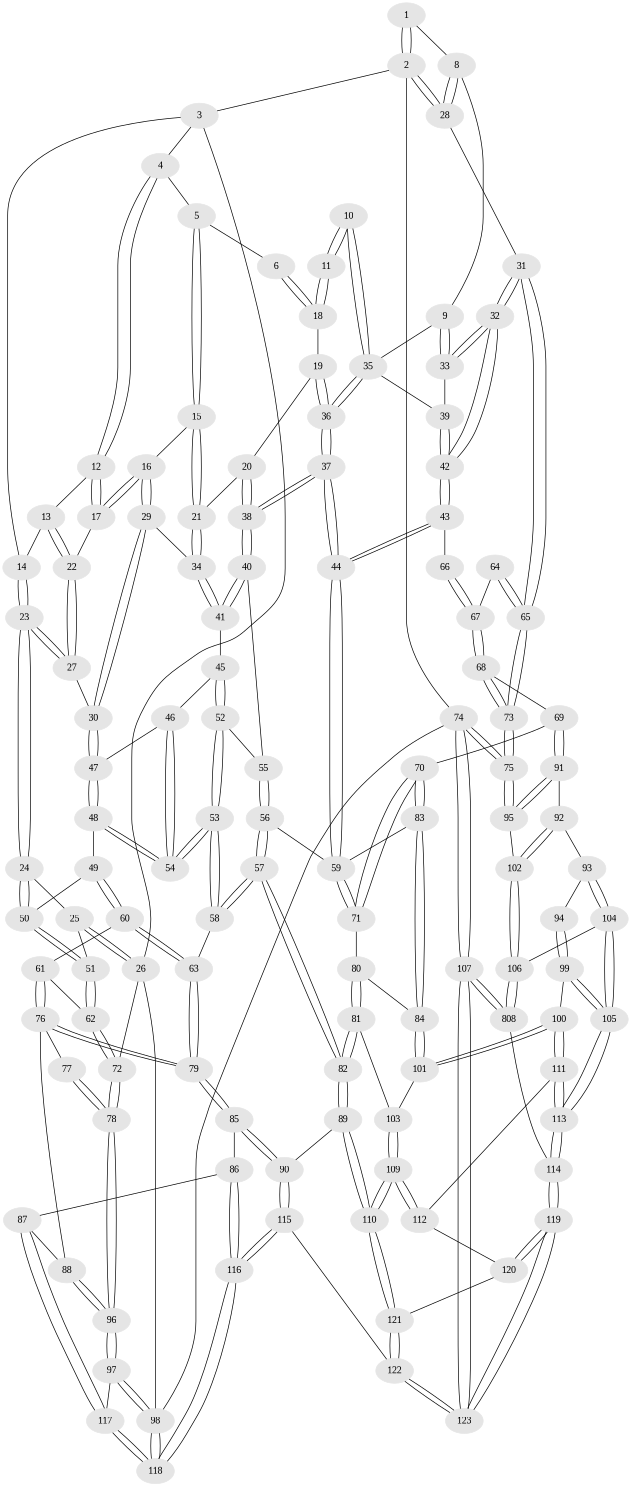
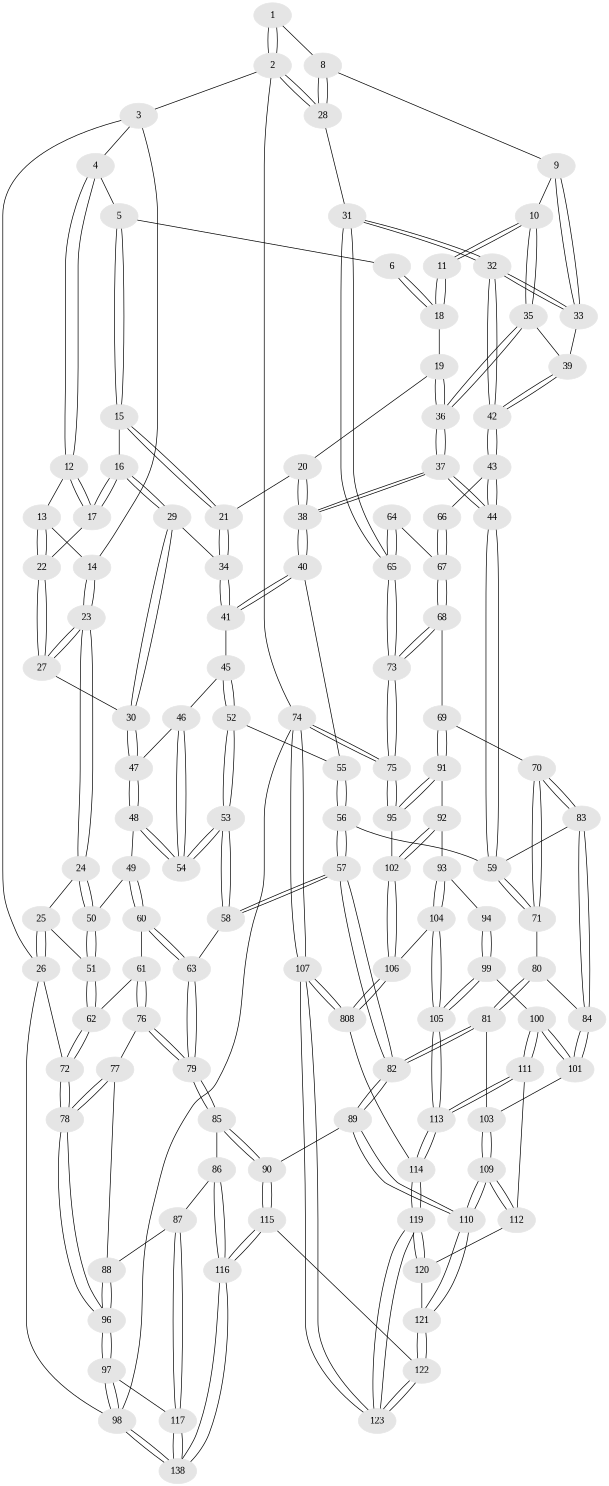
(411, 338) -> (545, 191)
(48, 1145) -> (111, 1170)
(155, 1471) -> (178, 1471)
